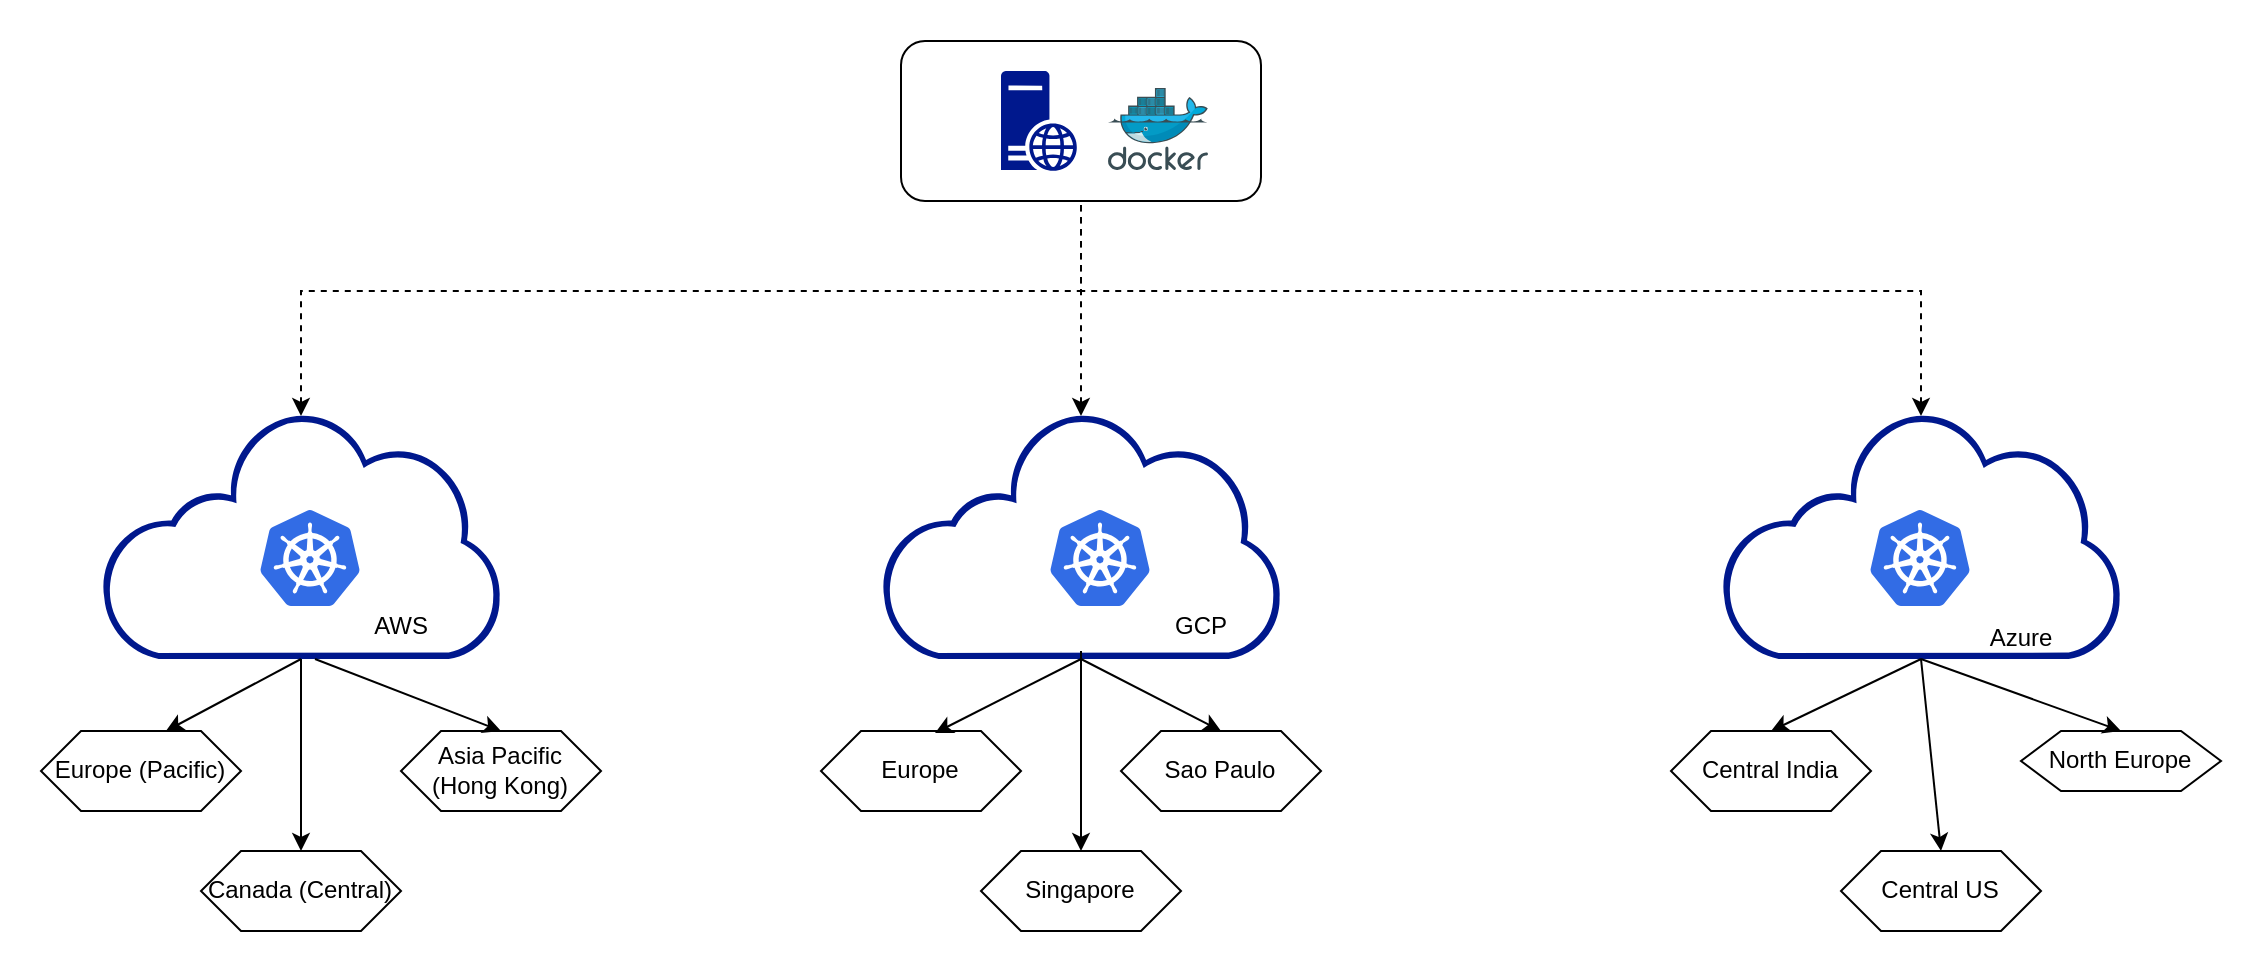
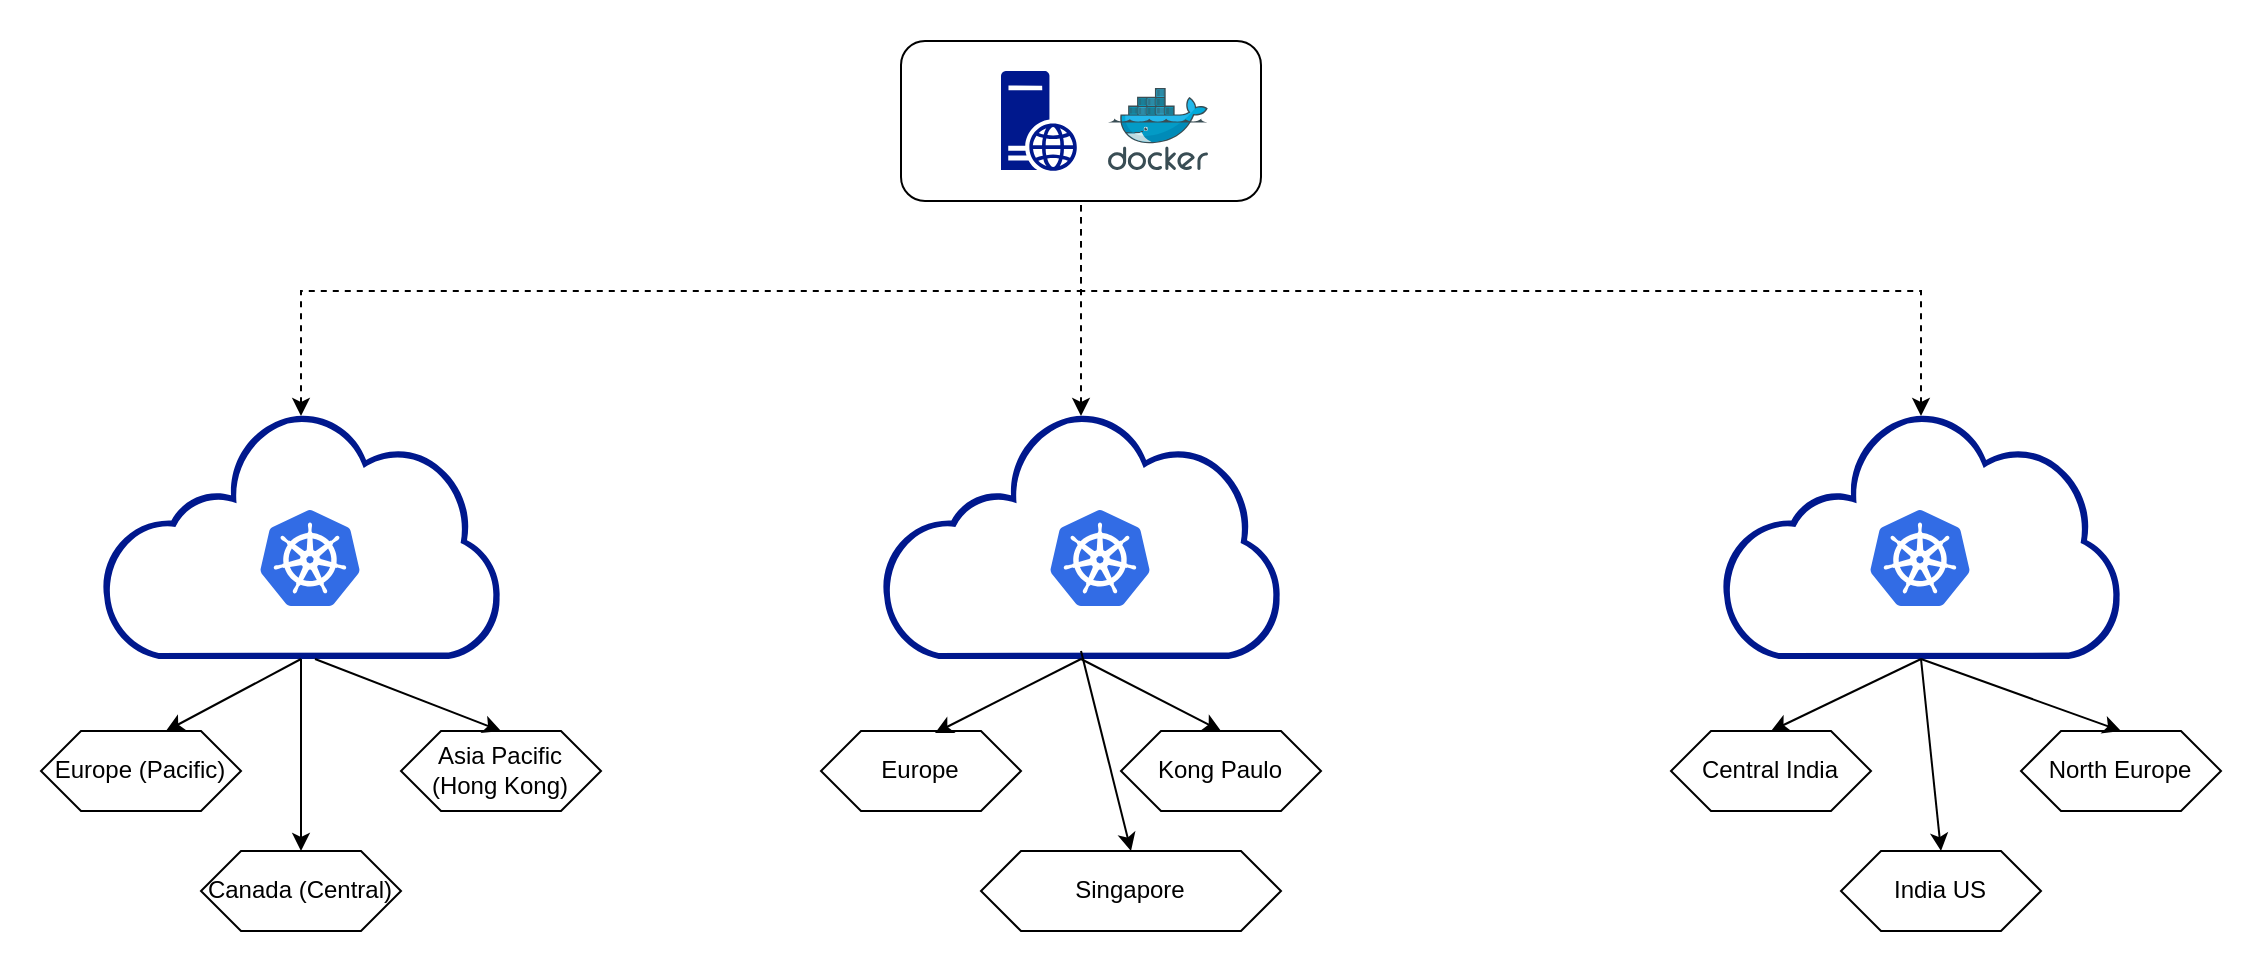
(401, 627) -> none
(1201, 627) -> none
(2021, 639) -> none
(2121, 761) -> (2121, 771)
(1221, 771) -> (1221, 771)
(1081, 891) -> (1131, 891)
(1941, 891) -> (1941, 891)
